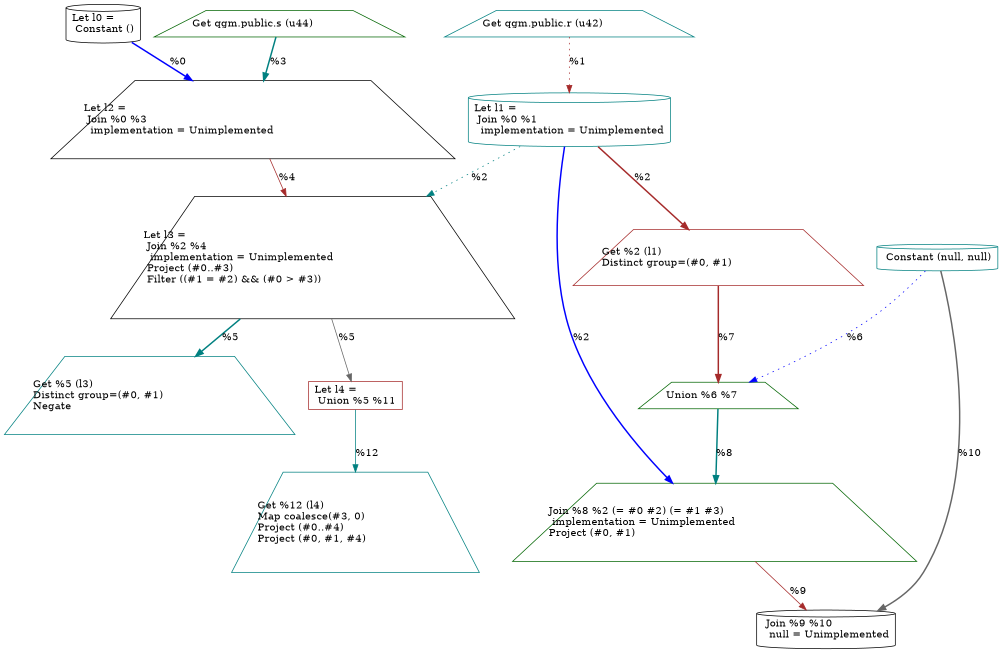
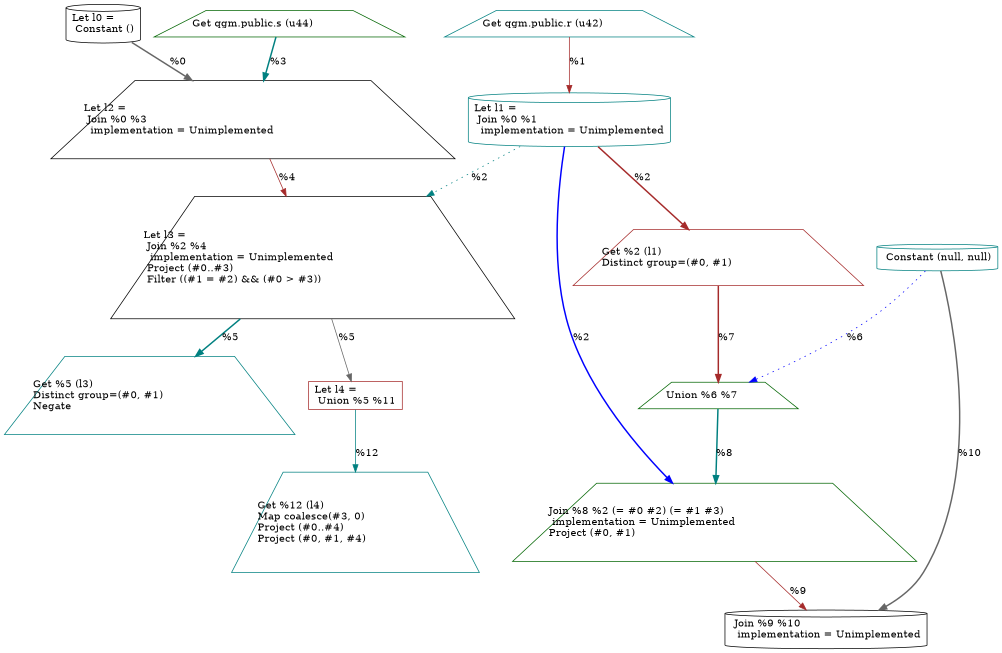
(159, 59) -> (159, 59)
(569, 61) -> (569, 61)
(826, 629) -> (826, 629)
